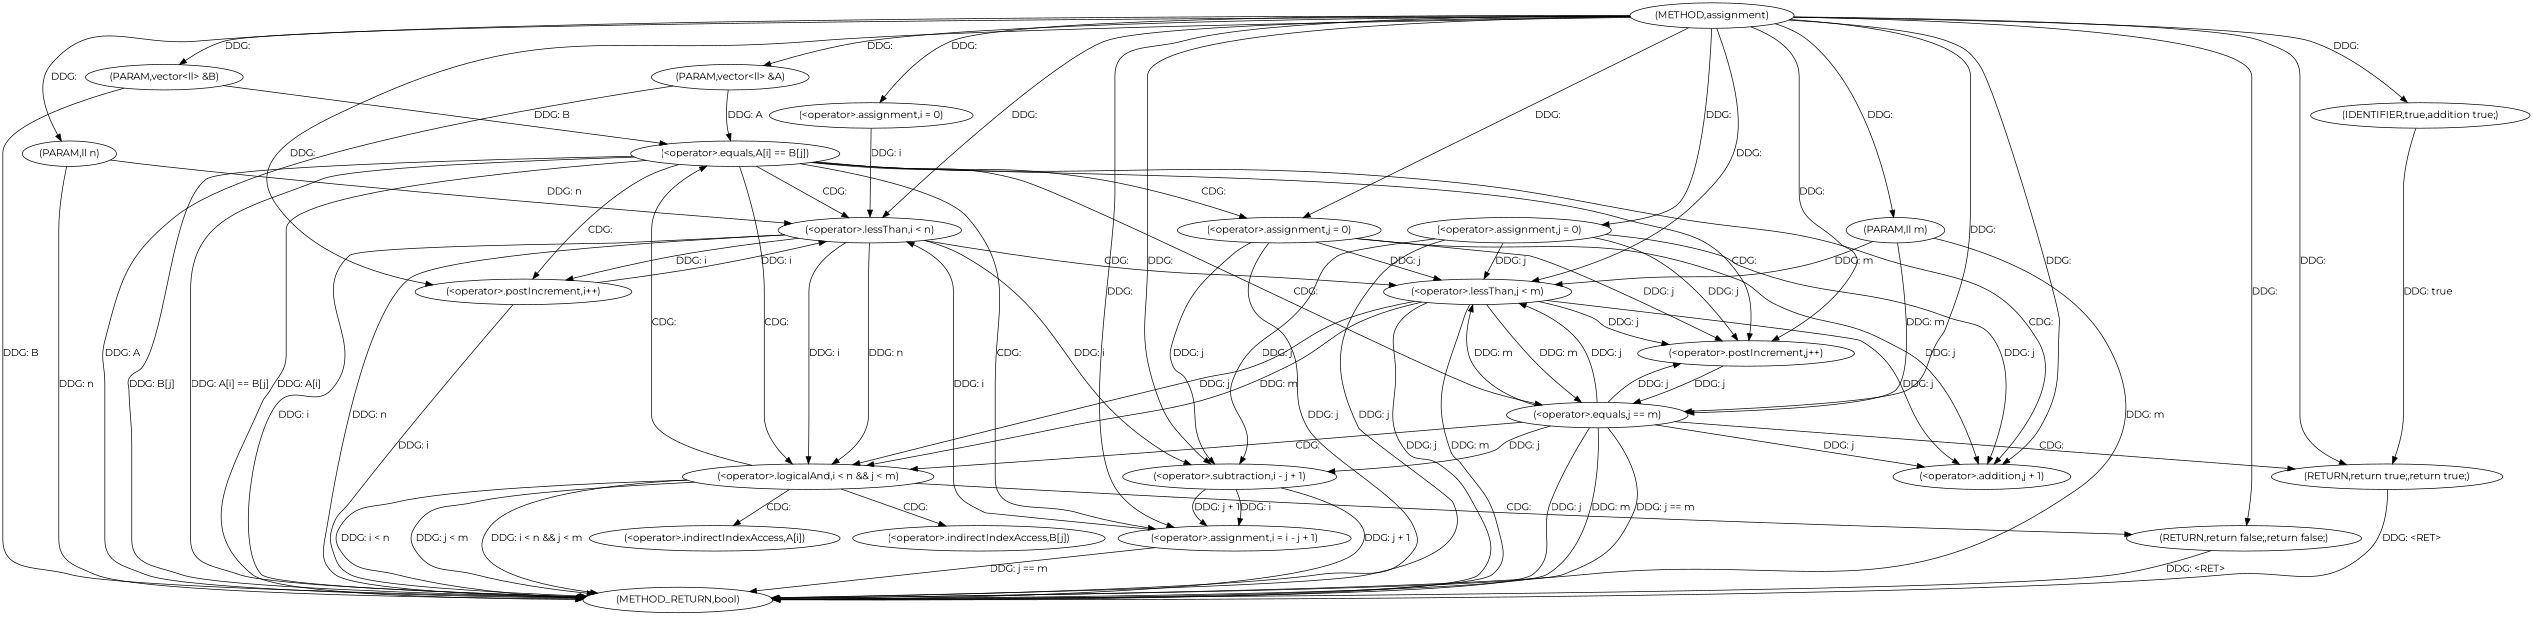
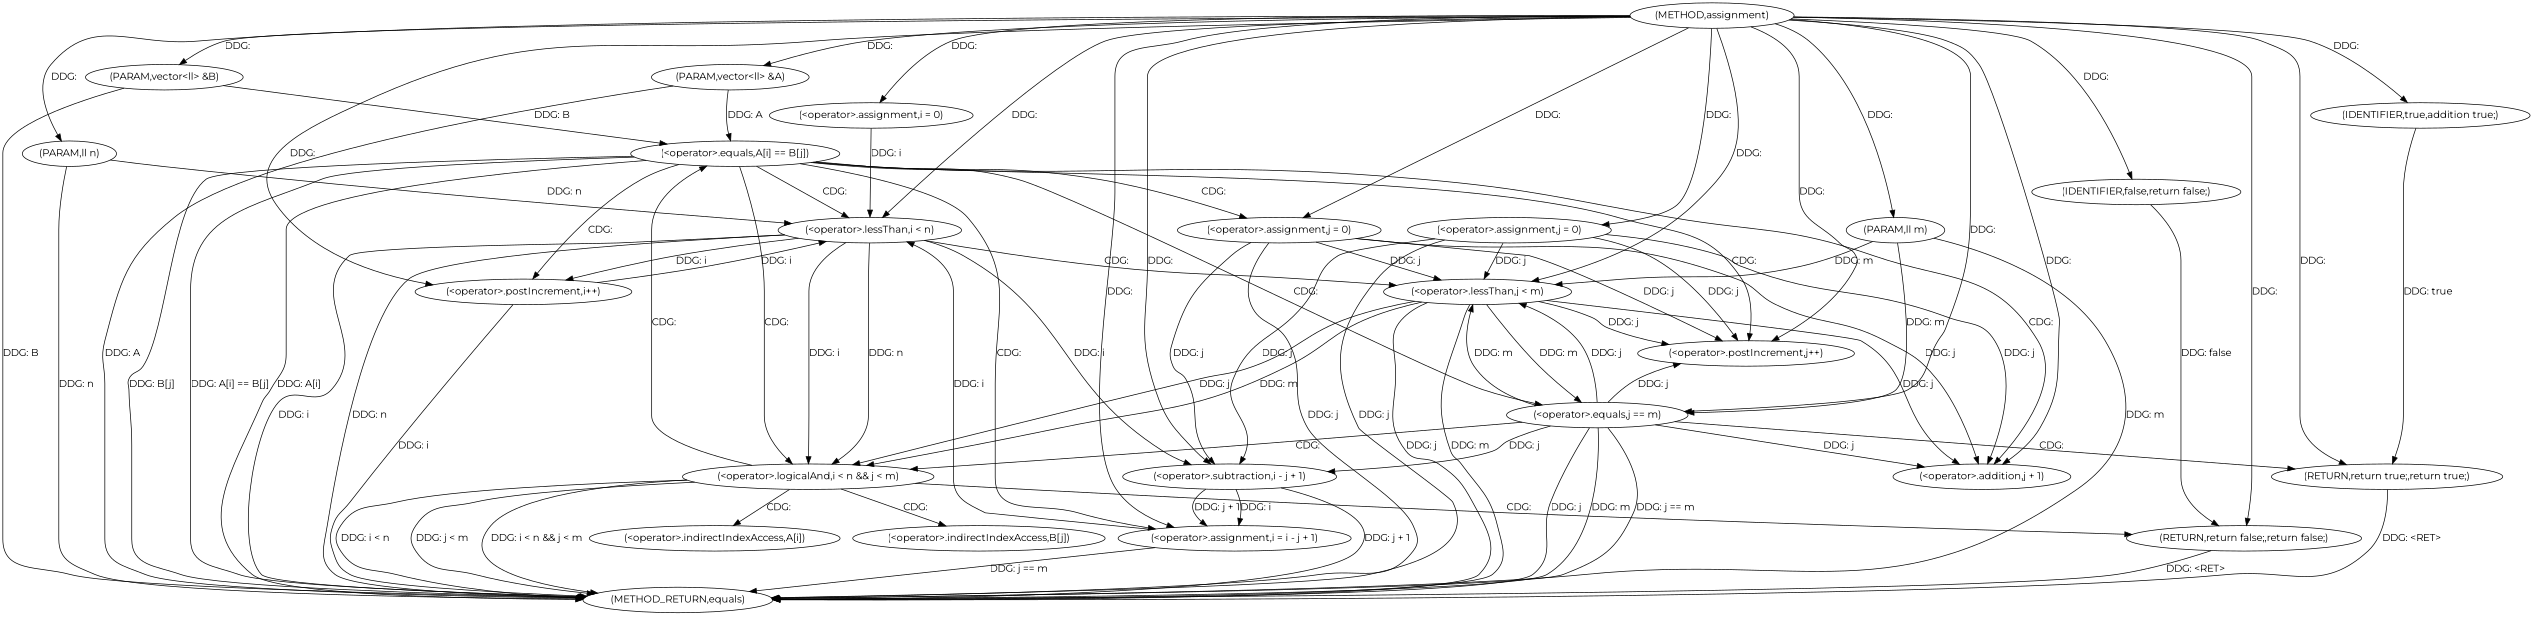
none -> (2136, 192)
(1682, 385) -> none
(678, 600) -> (678, 600)
